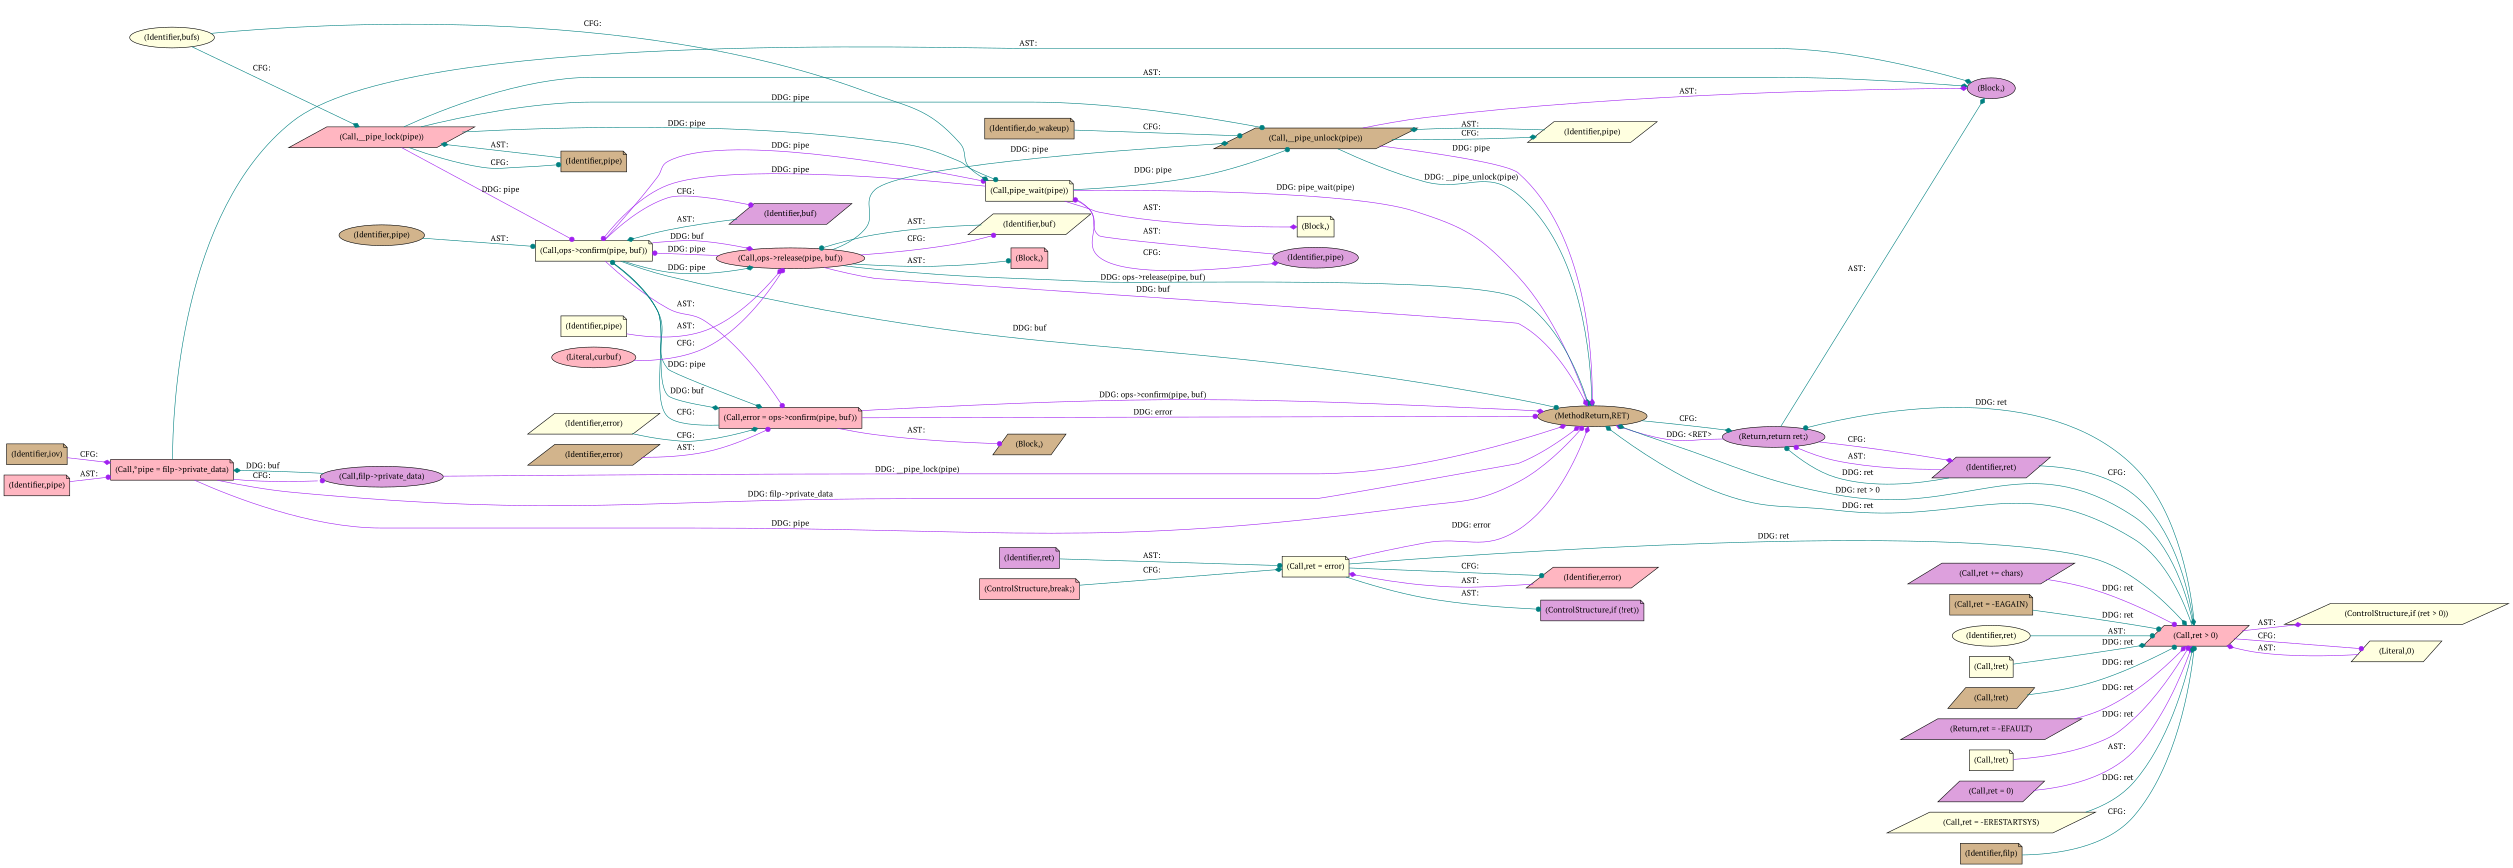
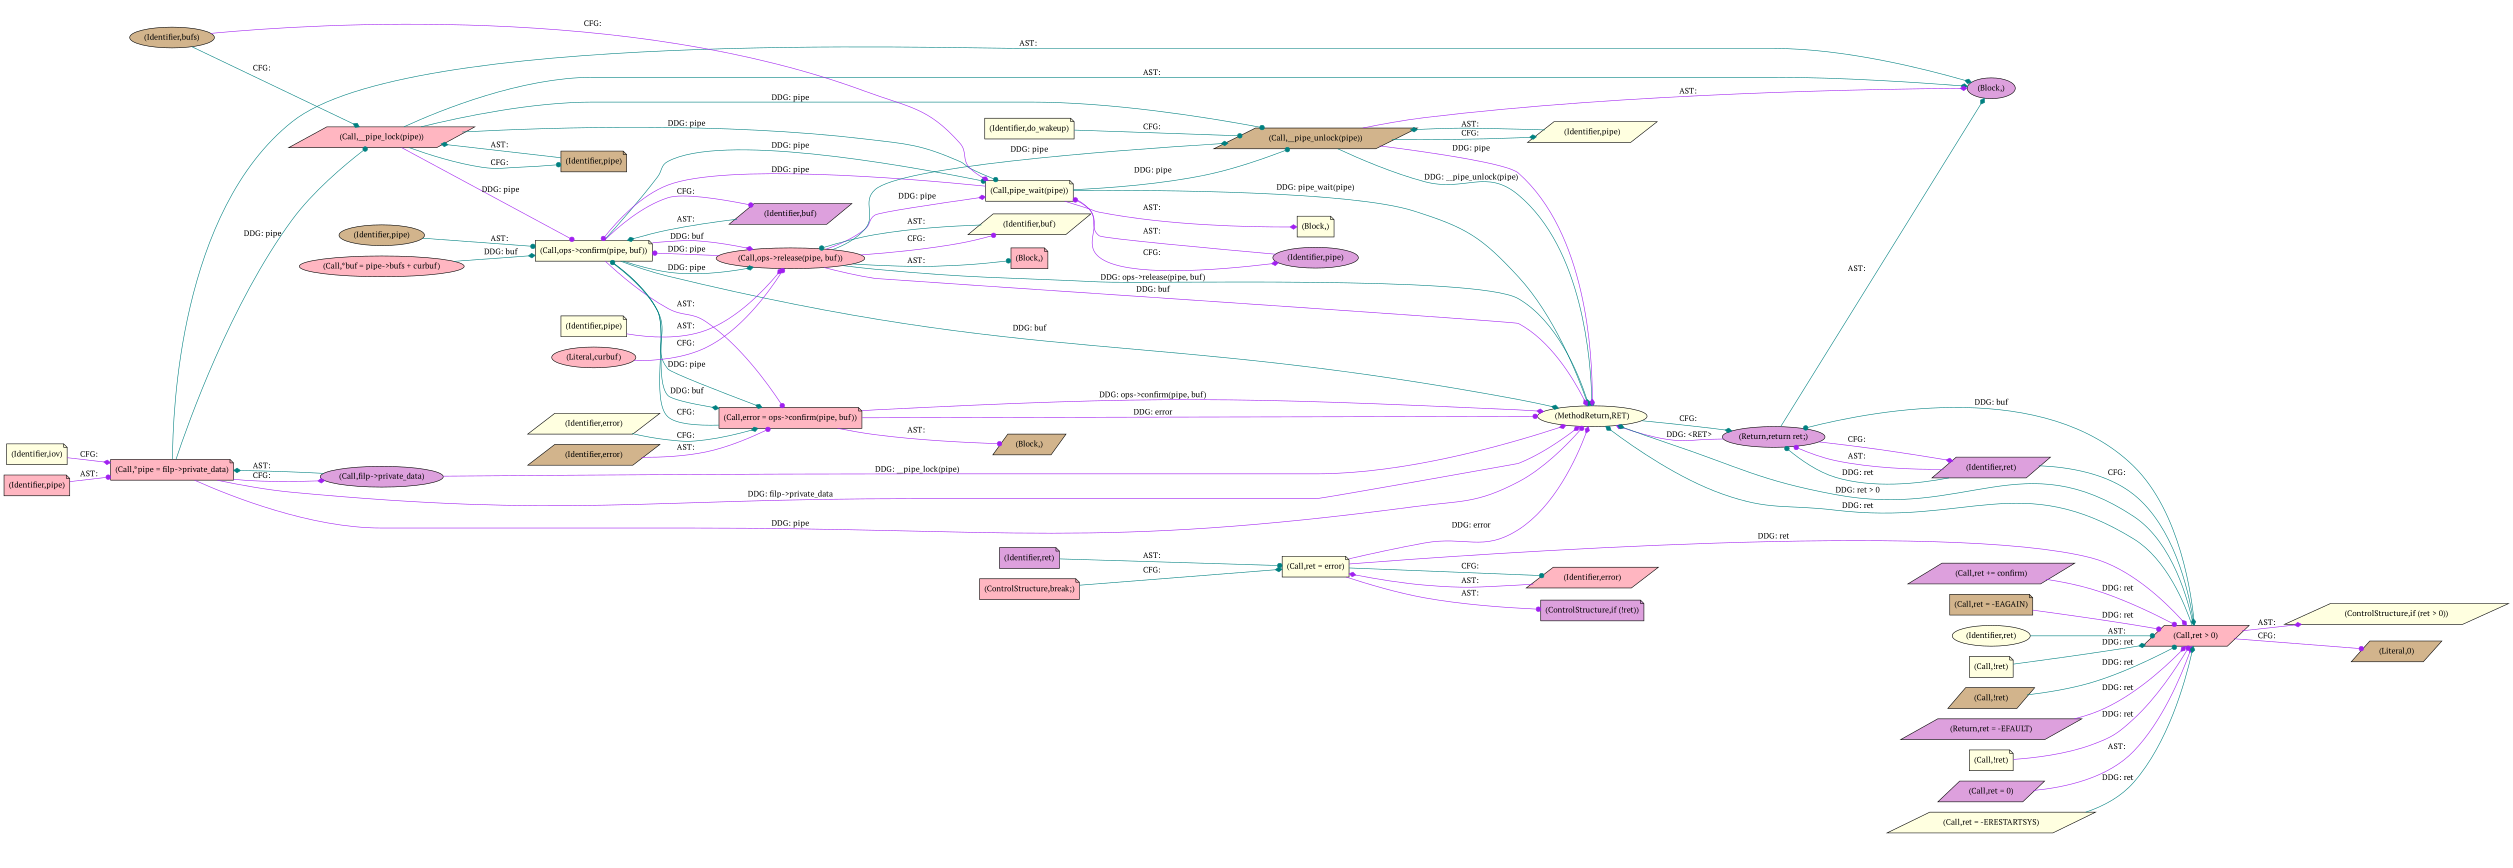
(617, 36) -> (617, 36)
(172, 38) -> (172, 38)
(1029, 129) -> (1029, 129)
(774, 151) -> (774, 151)
(1378, 204) -> (1378, 204)
none -> (896, 210)
none -> (382, 266)
none -> (248, 291)
(1085, 345) -> (1085, 345)
(1991, 403) -> (1991, 403)
(1592, 416) -> (1592, 416)
(37, 454) -> (37, 454)
(263, 466) -> (263, 466)
(276, 481) -> (276, 481)
(1776, 542) -> (1776, 542)
(1991, 574) -> (1991, 574)
(1440, 600) -> (1440, 600)
(2095, 619) -> (2095, 619)
(2397, 651) -> (2397, 651)
(2296, 656) -> none
(1991, 854) -> none
